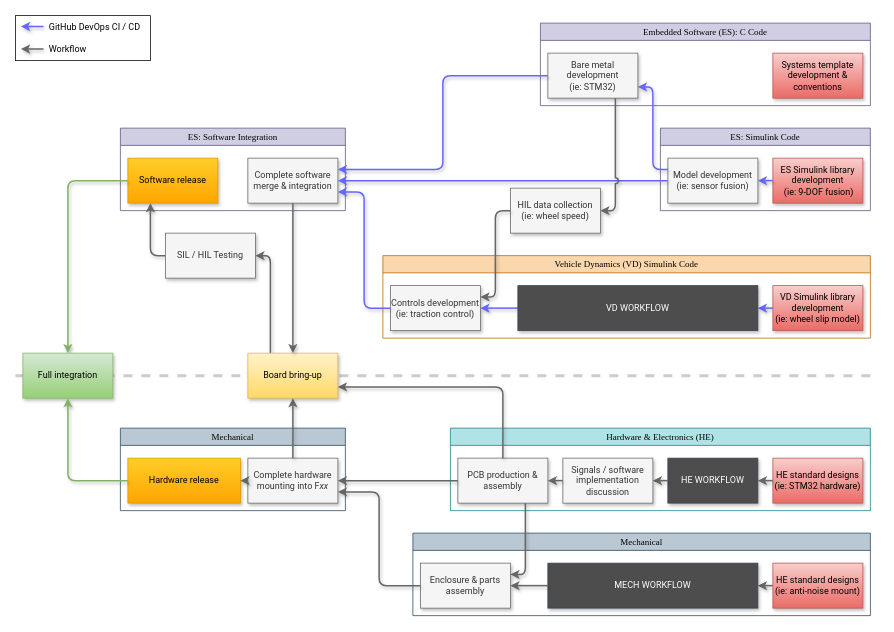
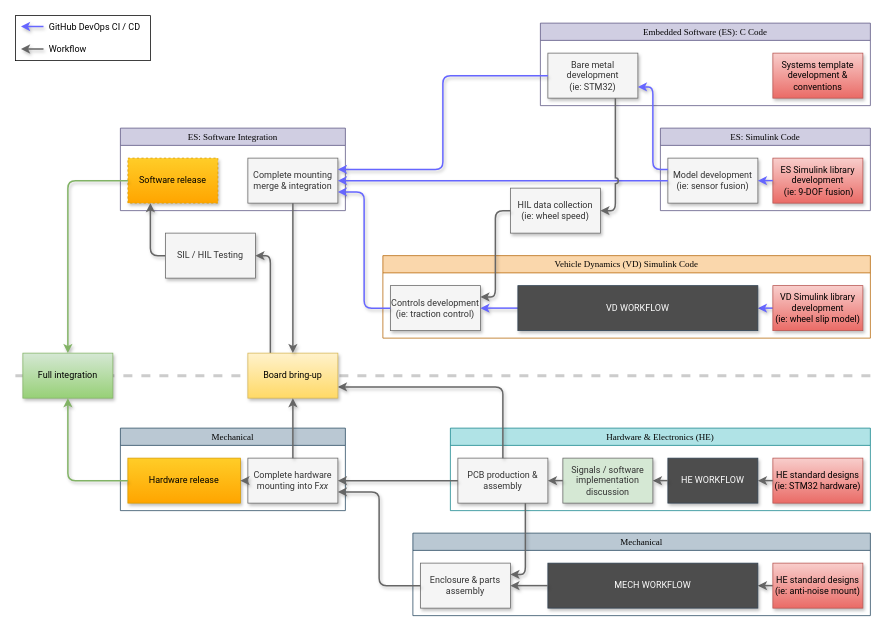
(173, 180) -> (173, 180)
(293, 180) -> (293, 180)
(608, 480) -> (608, 480)
